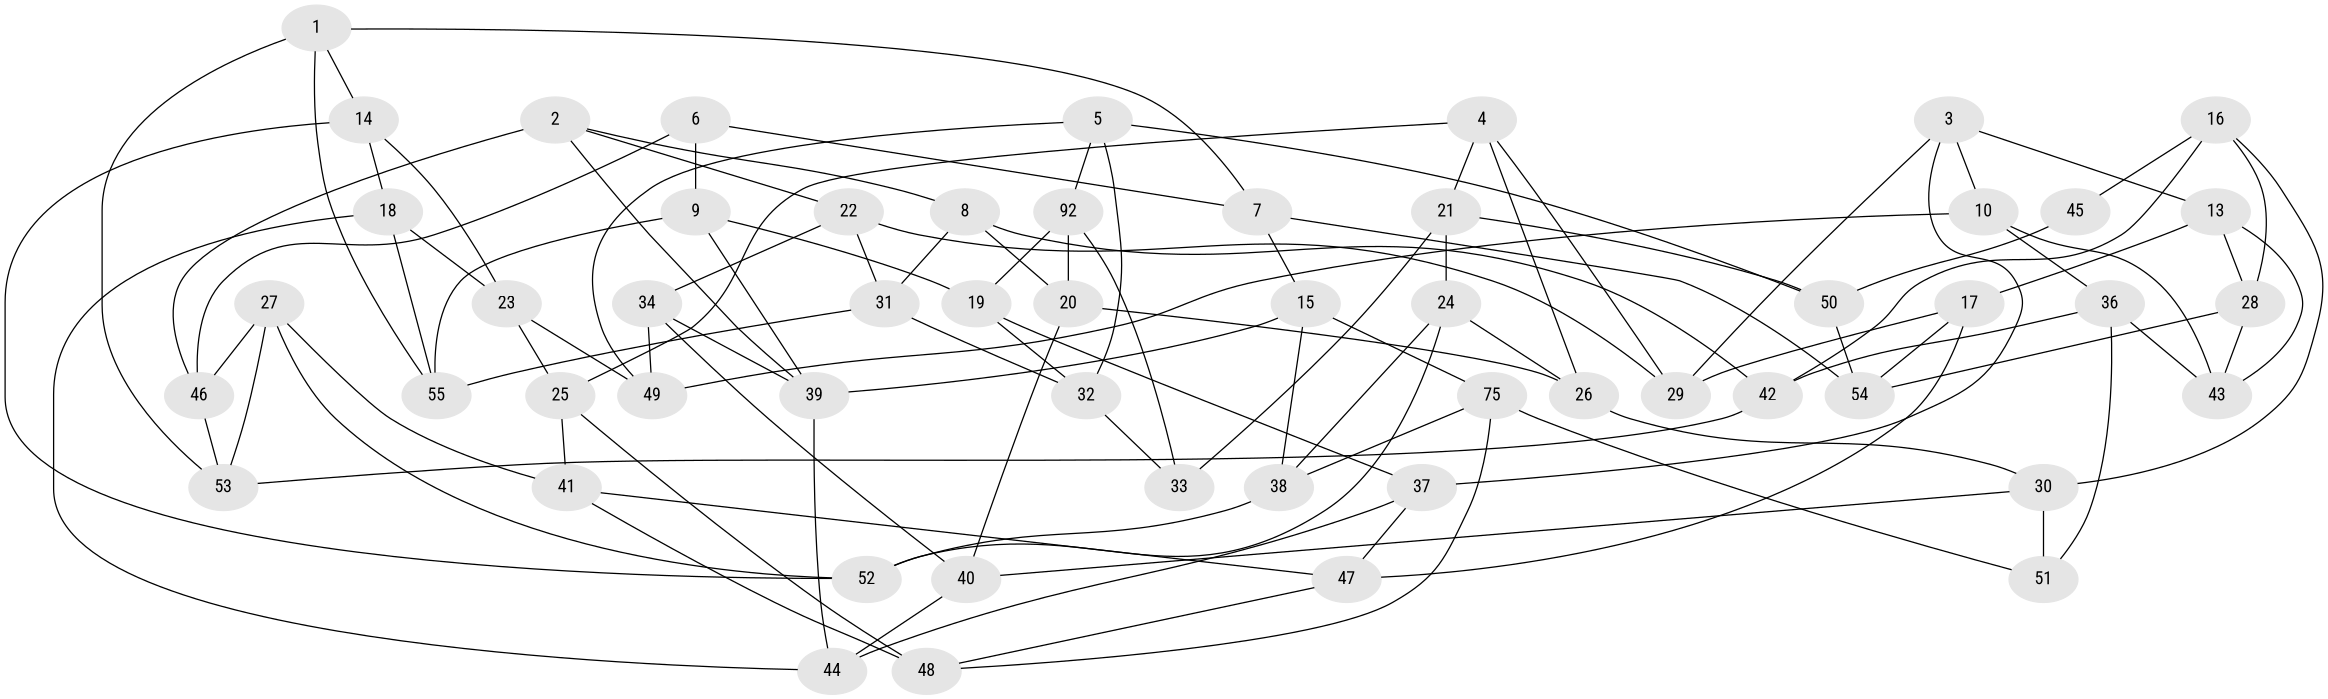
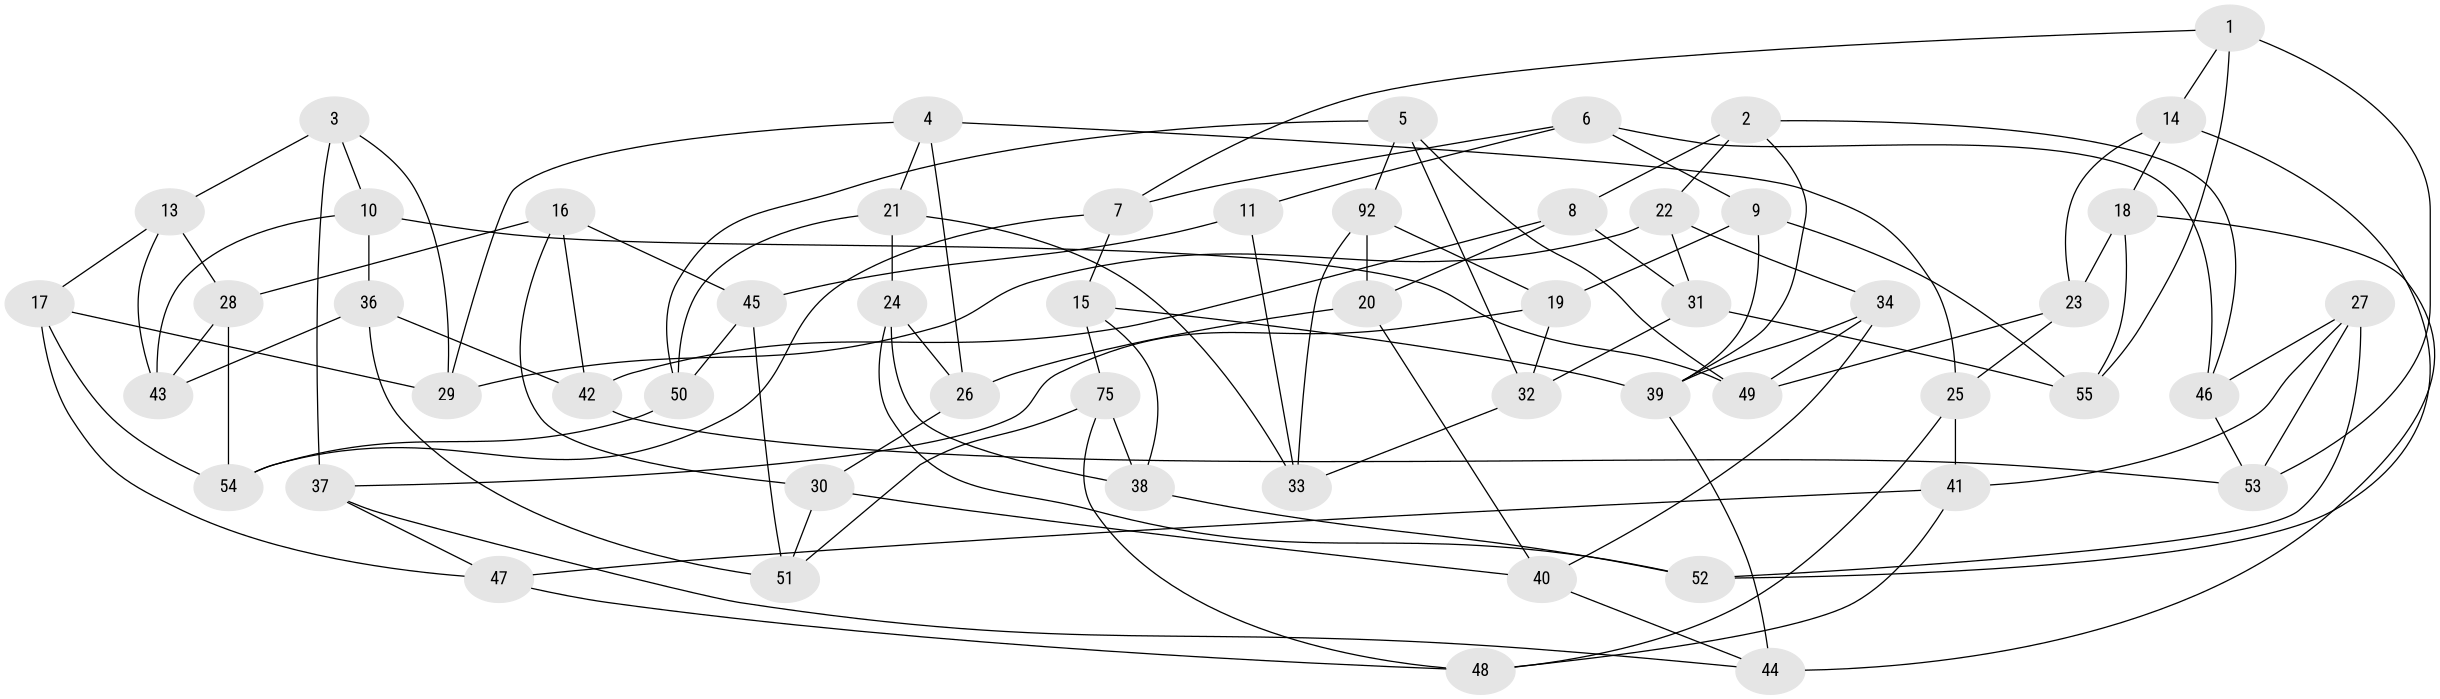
none -> (1248, 212)
none -> (764, 431)
